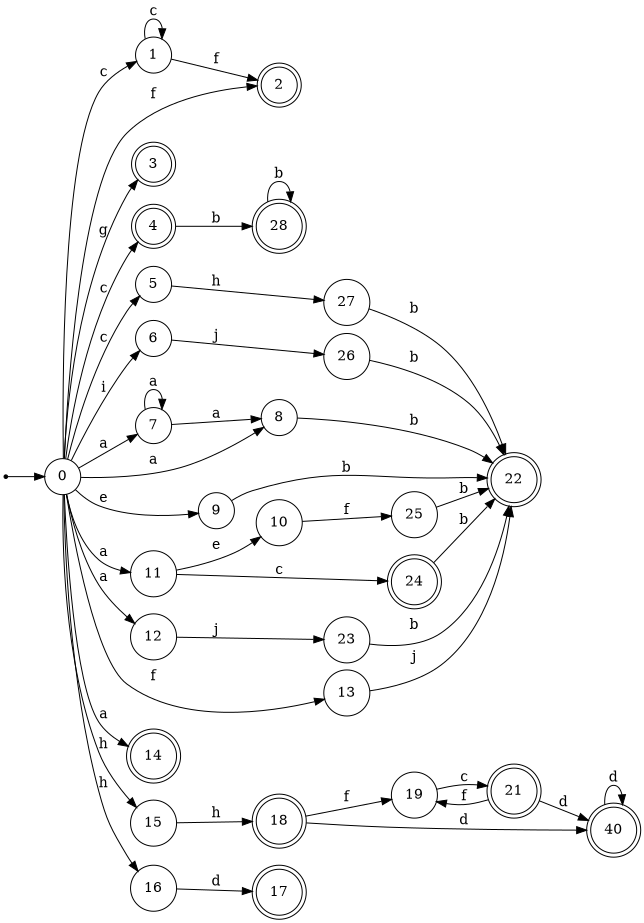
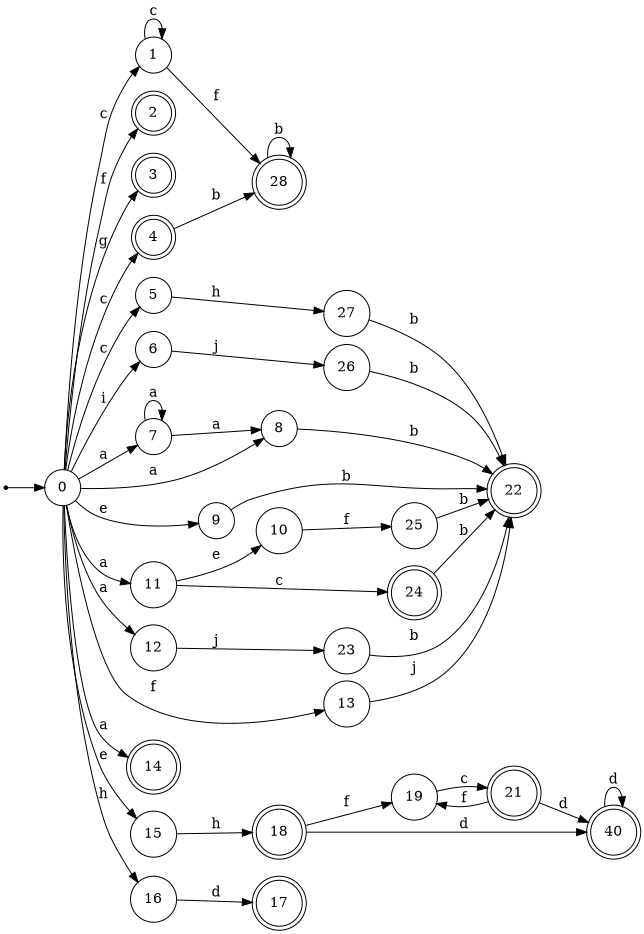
(210, 68) -> (210, 112)
(104, 745) -> (104, 756)
